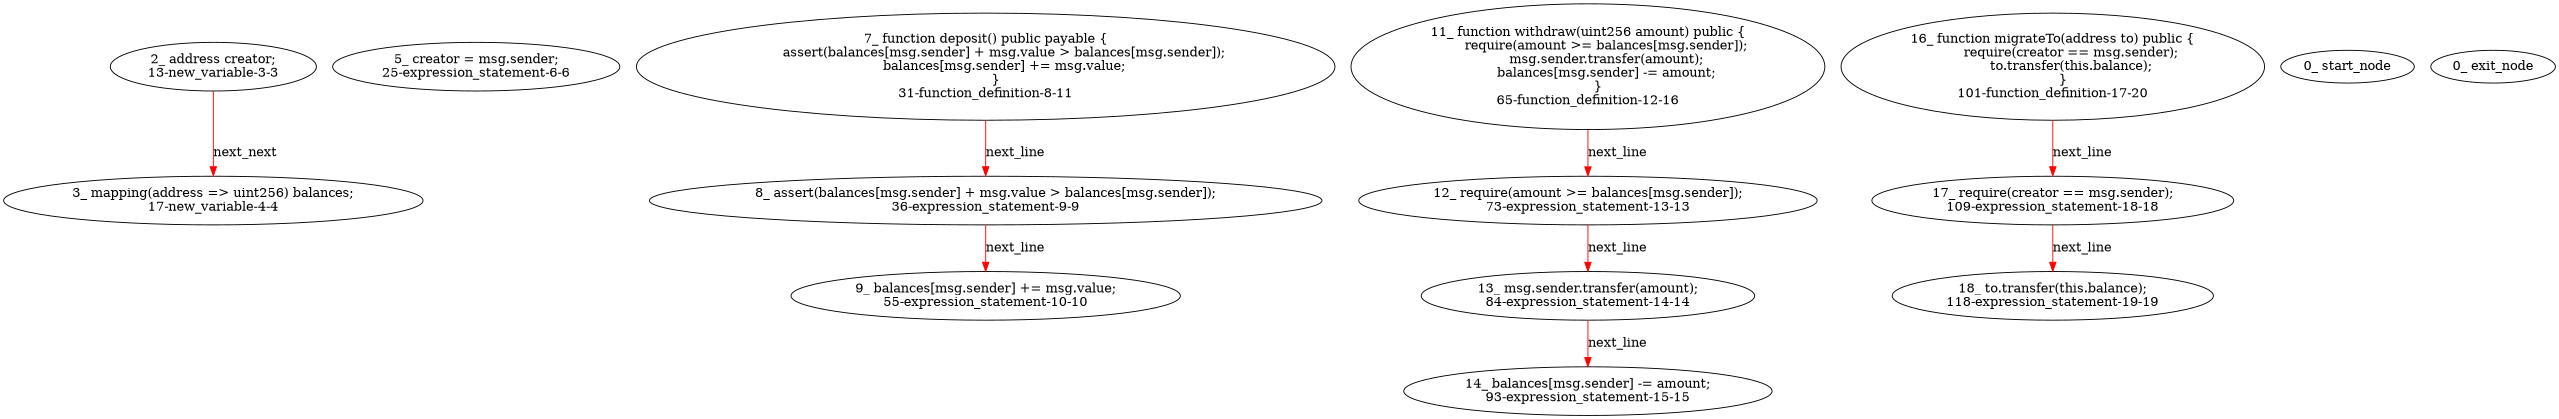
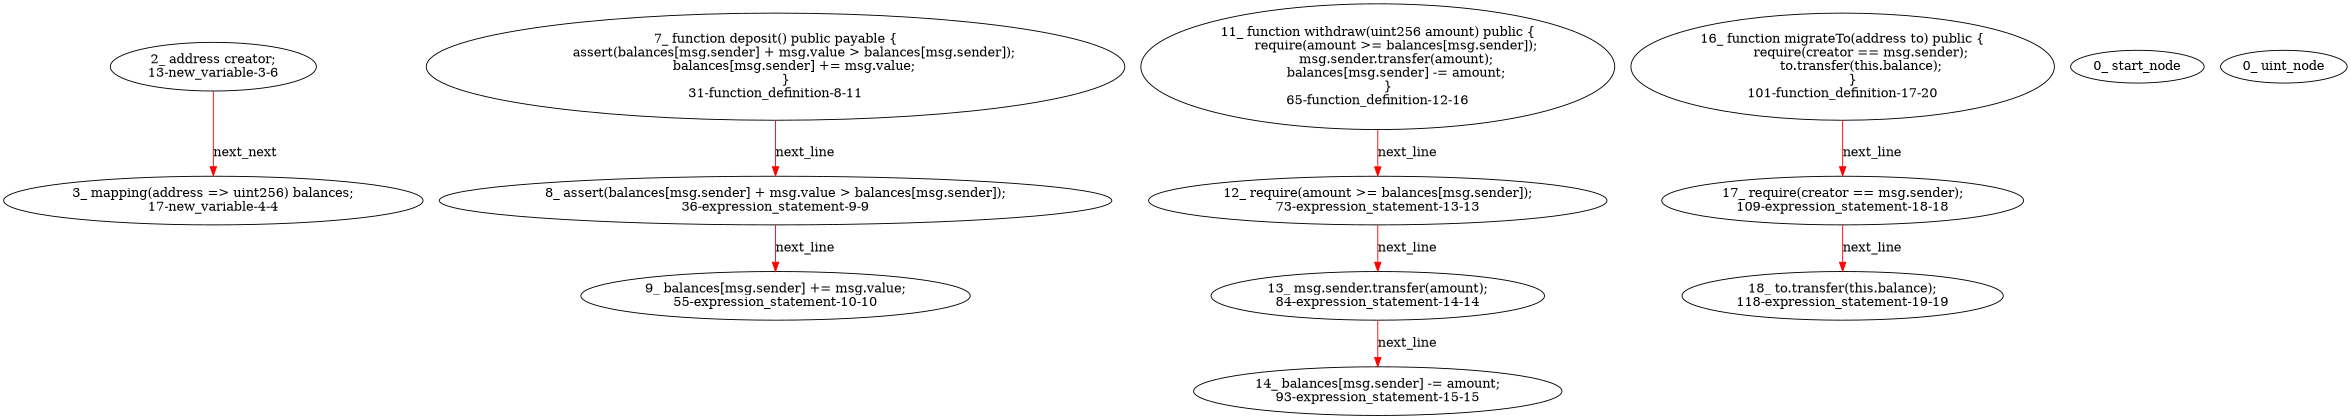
(213, 67) -> (213, 67)
(476, 67) -> none
(2493, 67) -> (2284, 67)
